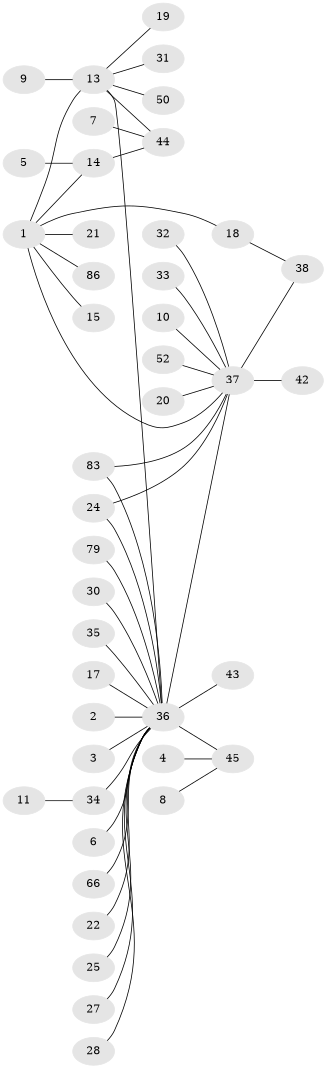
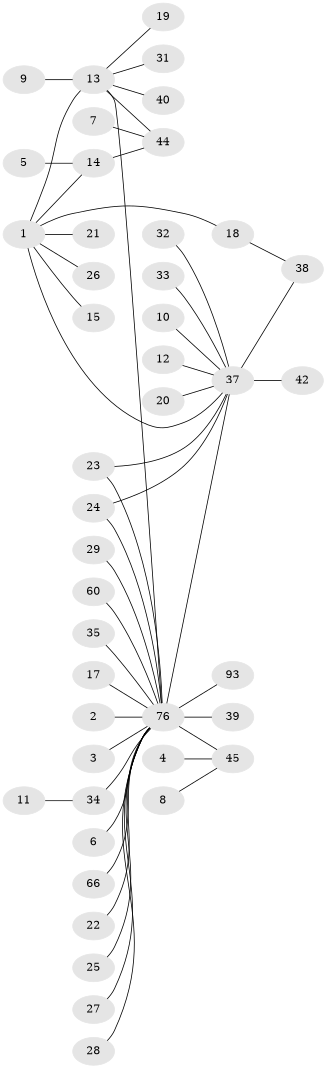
(163, 101) -> (163, 101)
(94, 276) -> (94, 276)
(163, 360) -> (163, 360)
(94, 466) -> (94, 466)
(94, 550) -> (94, 550)
(94, 592) -> (94, 592)
(233, 675) -> (233, 675)
(163, 717) -> (163, 717)
none -> (233, 717)
